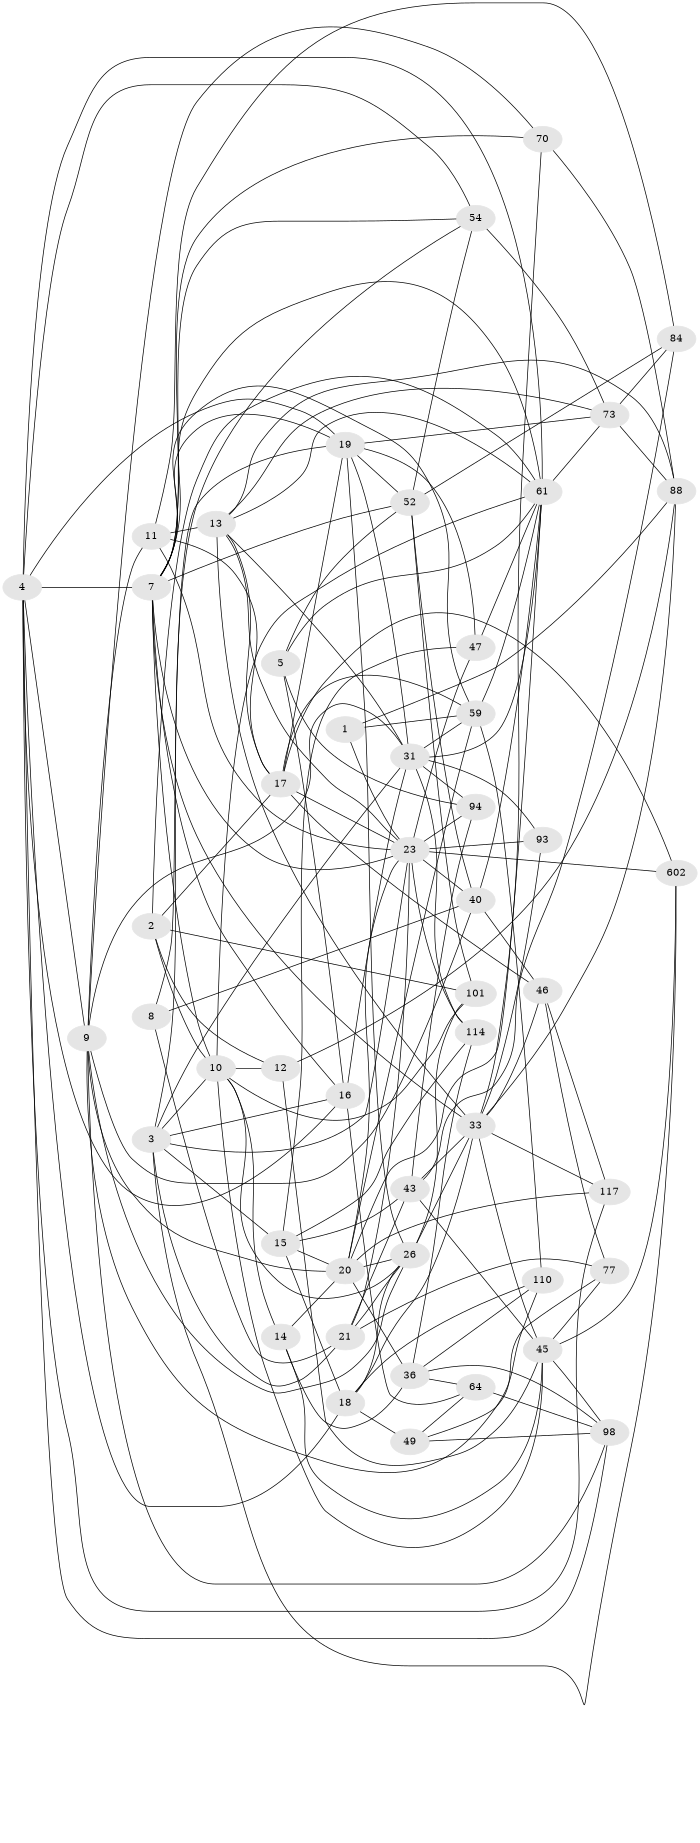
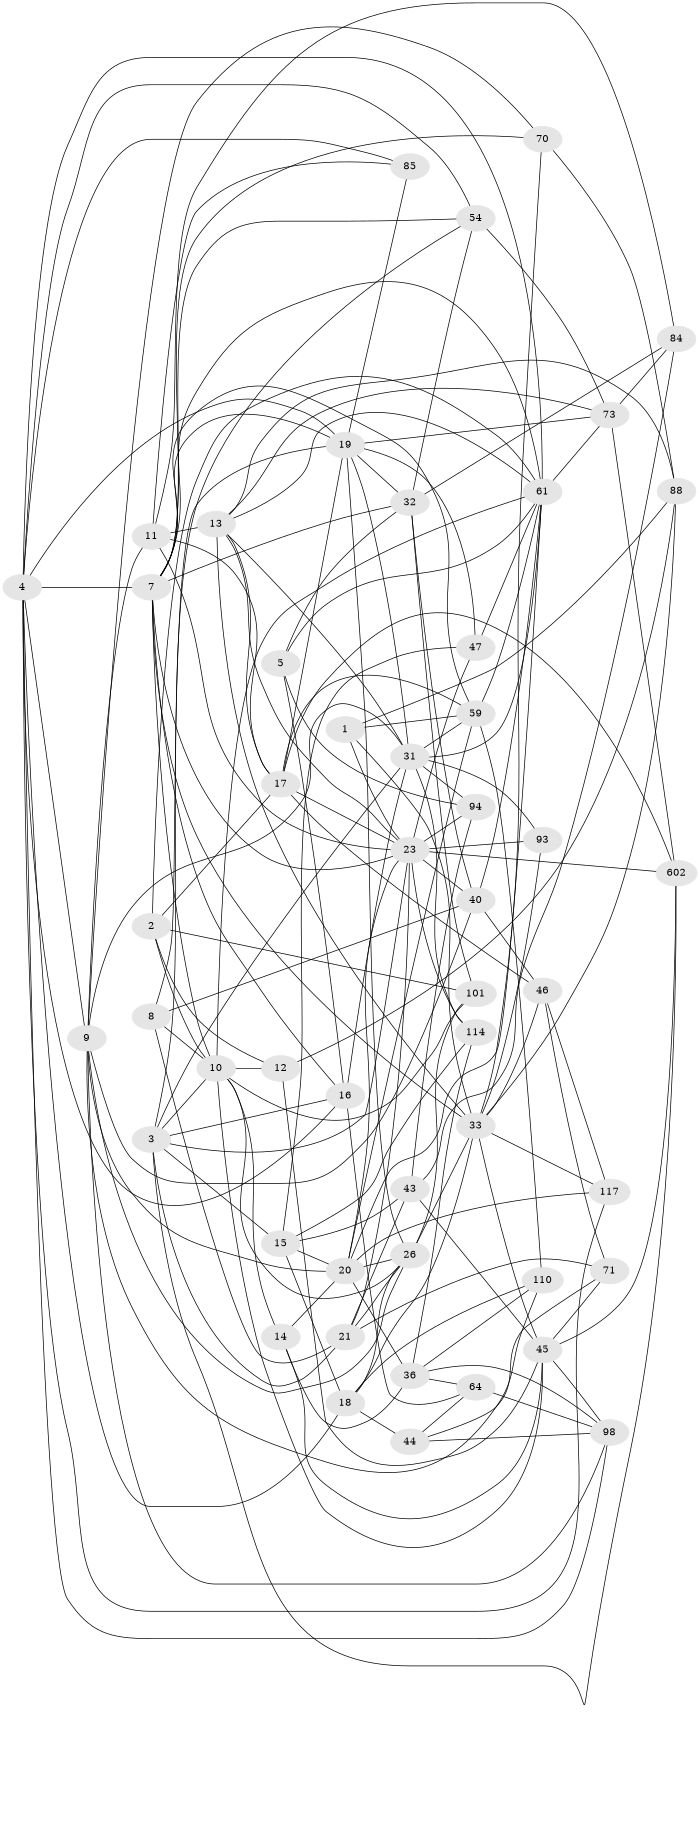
none -> (410, 167)
(643, 453) -> (643, 644)
(410, 503) -> (410, 503)
none -> (184, 1043)
(453, 1148) -> (450, 934)
(610, 1271) -> (610, 1271)
(410, 1442) -> (410, 1442)
